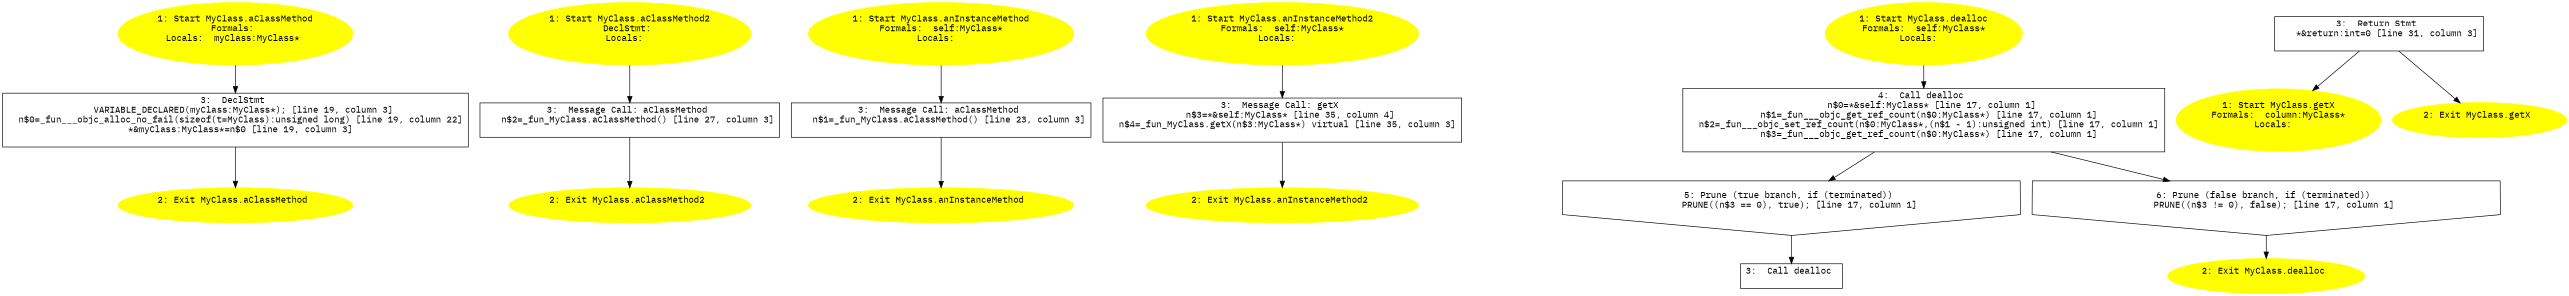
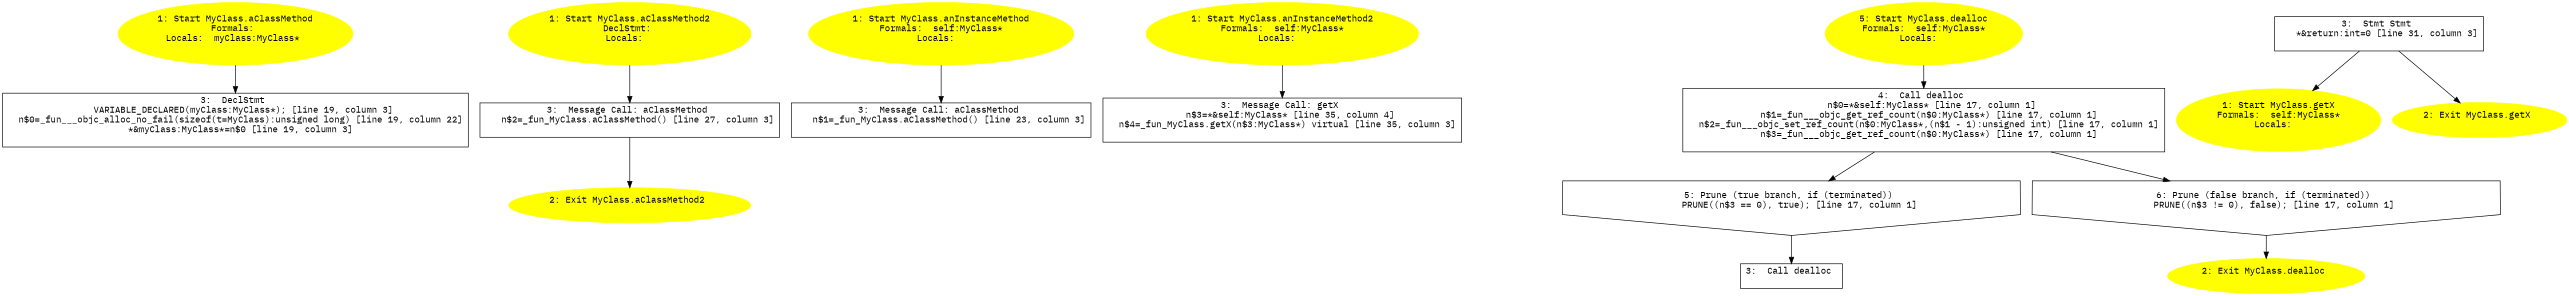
(1924, 34) -> (1924, 34)
(2379, 34) -> (2379, 34)
(2279, 120) -> (2279, 120)
(235, 205) -> none
(941, 205) -> none
(1282, 205) -> none
